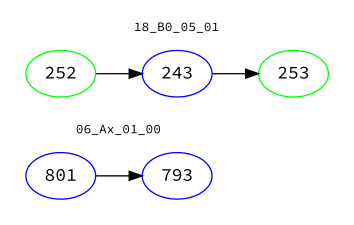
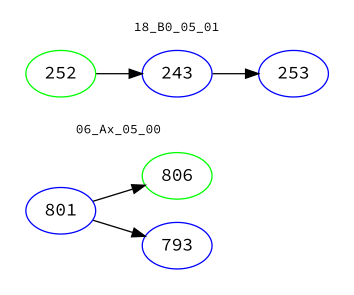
(294, 74) -> (294, 74)
(119, 130) -> (119, 130)
none -> (177, 176)
